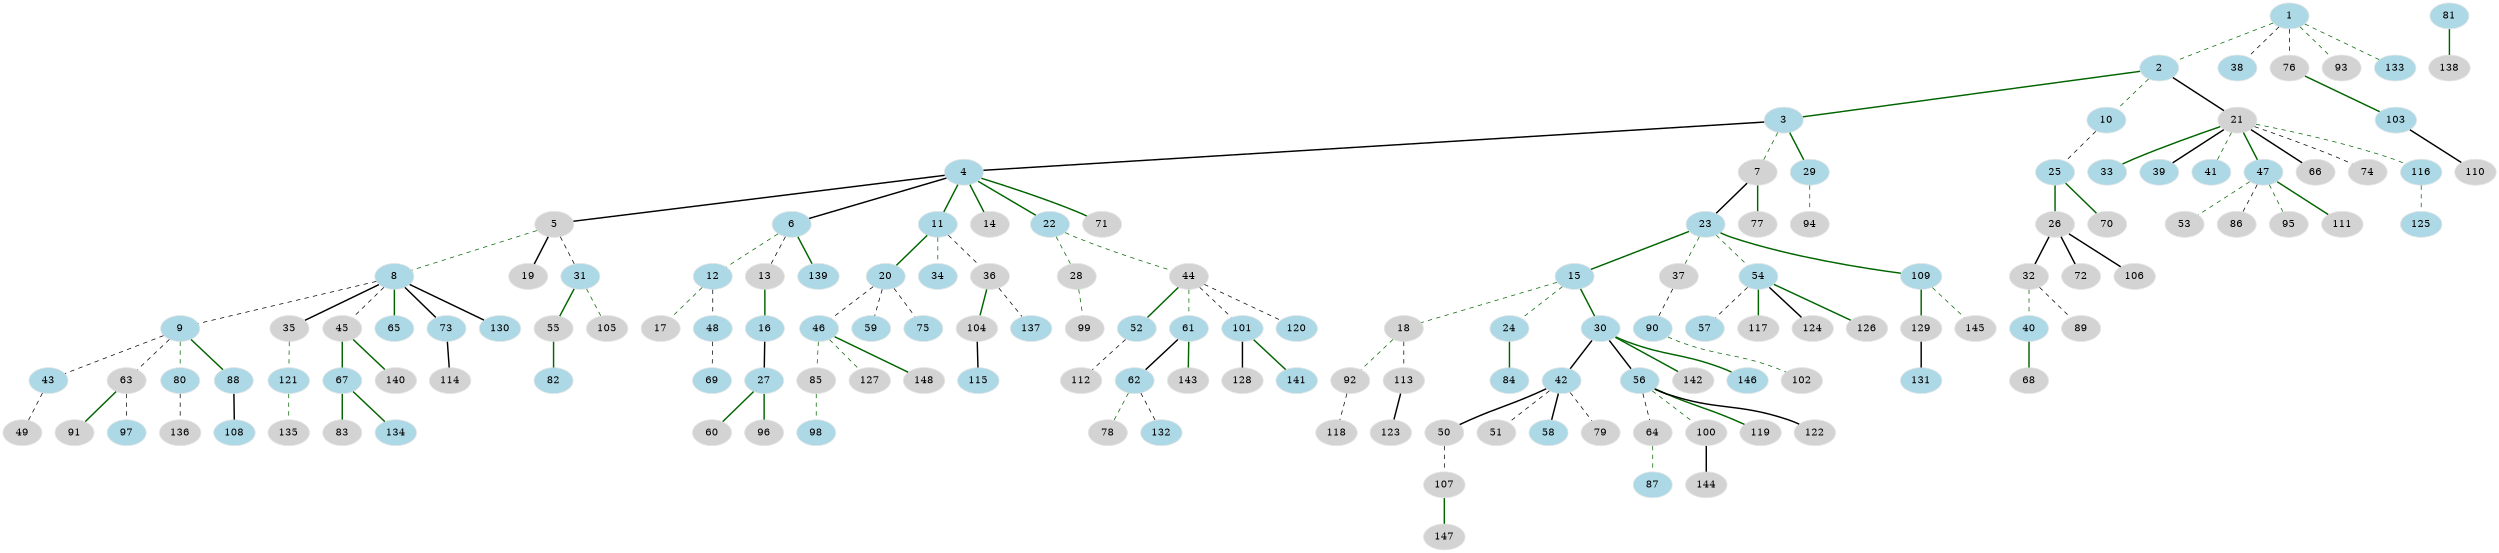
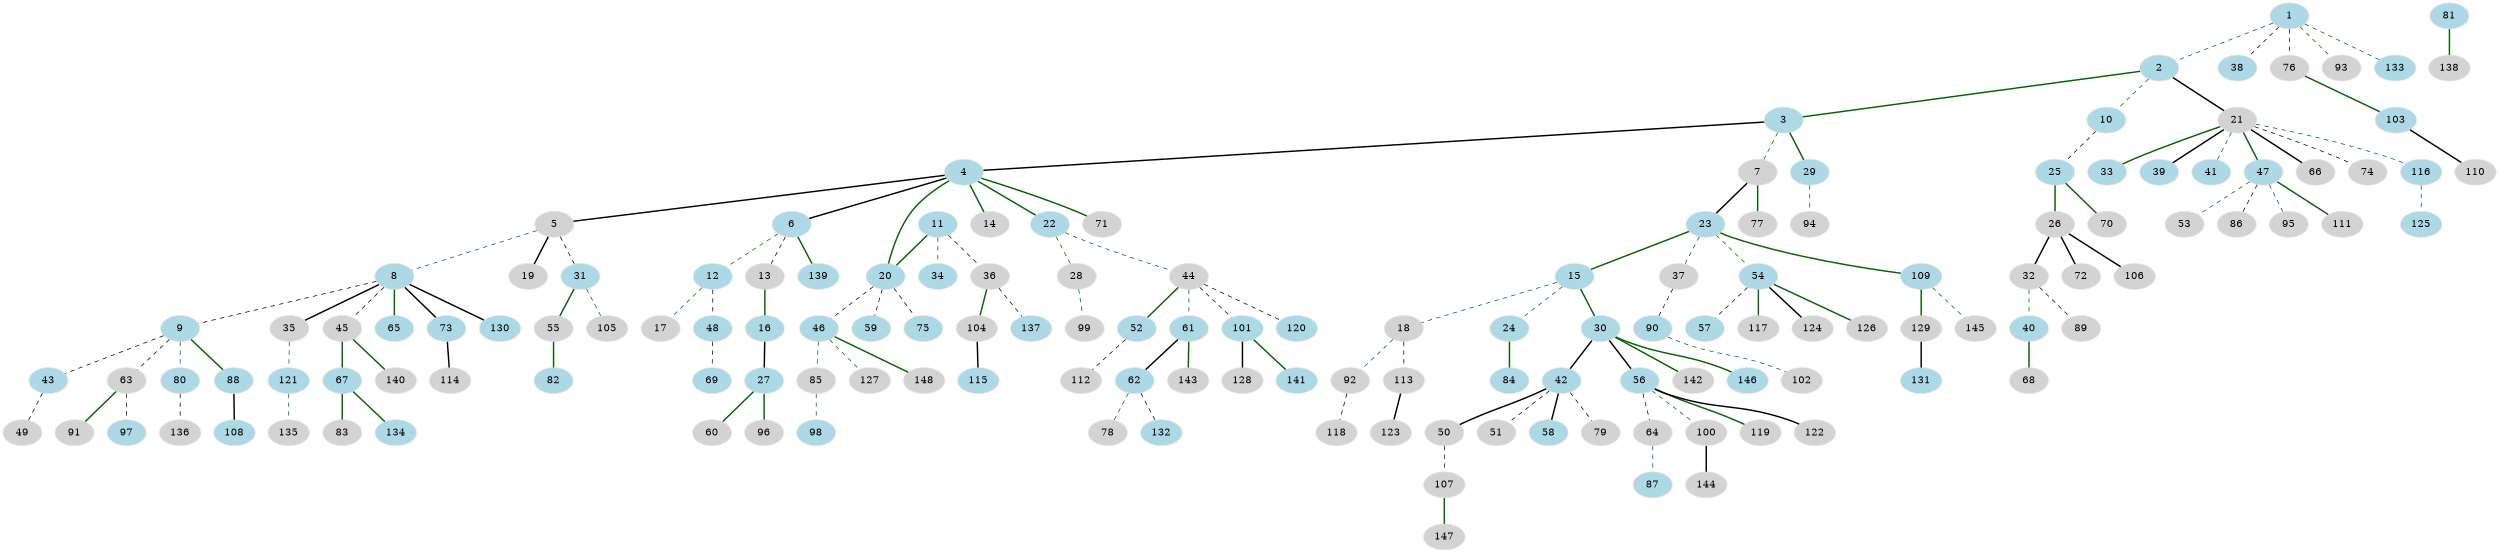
(951, 198) -> (909, 215)
